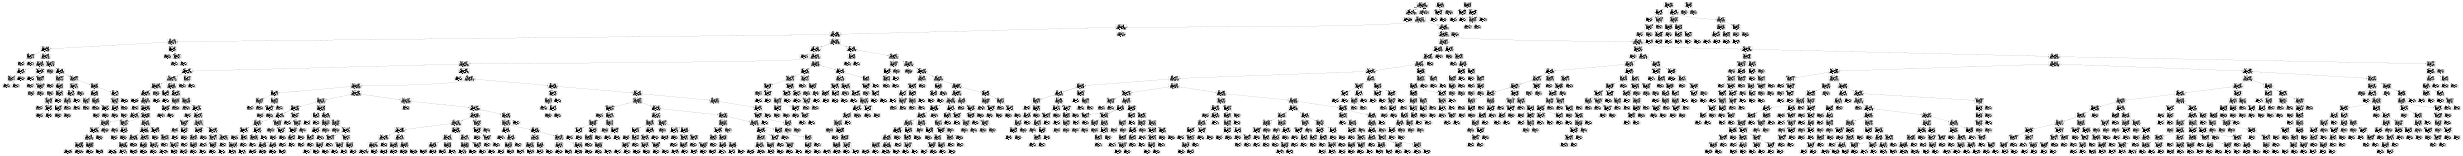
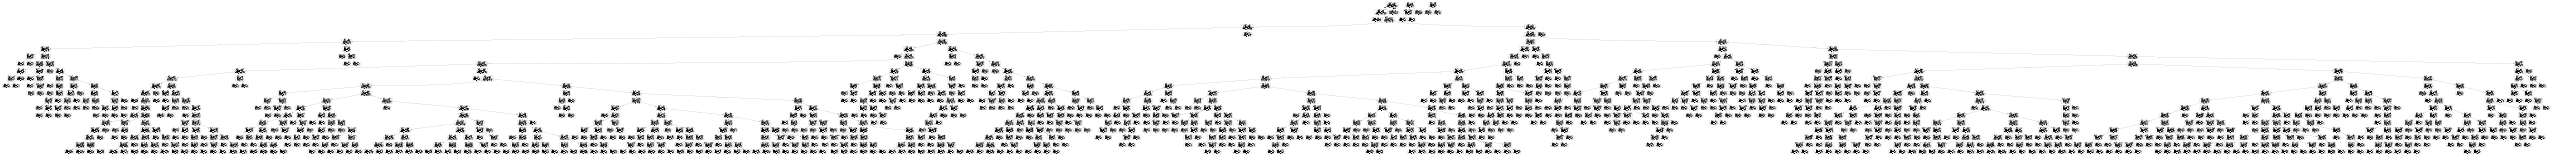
none -> (813, 108)
